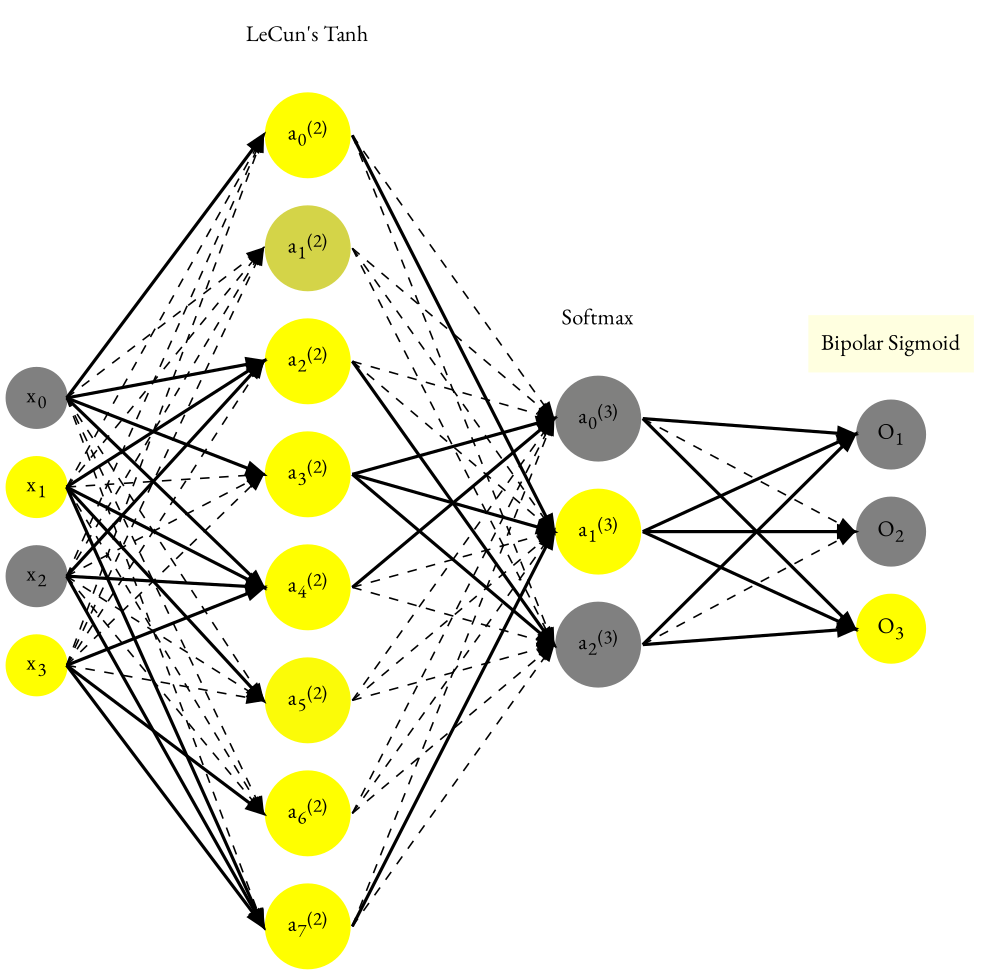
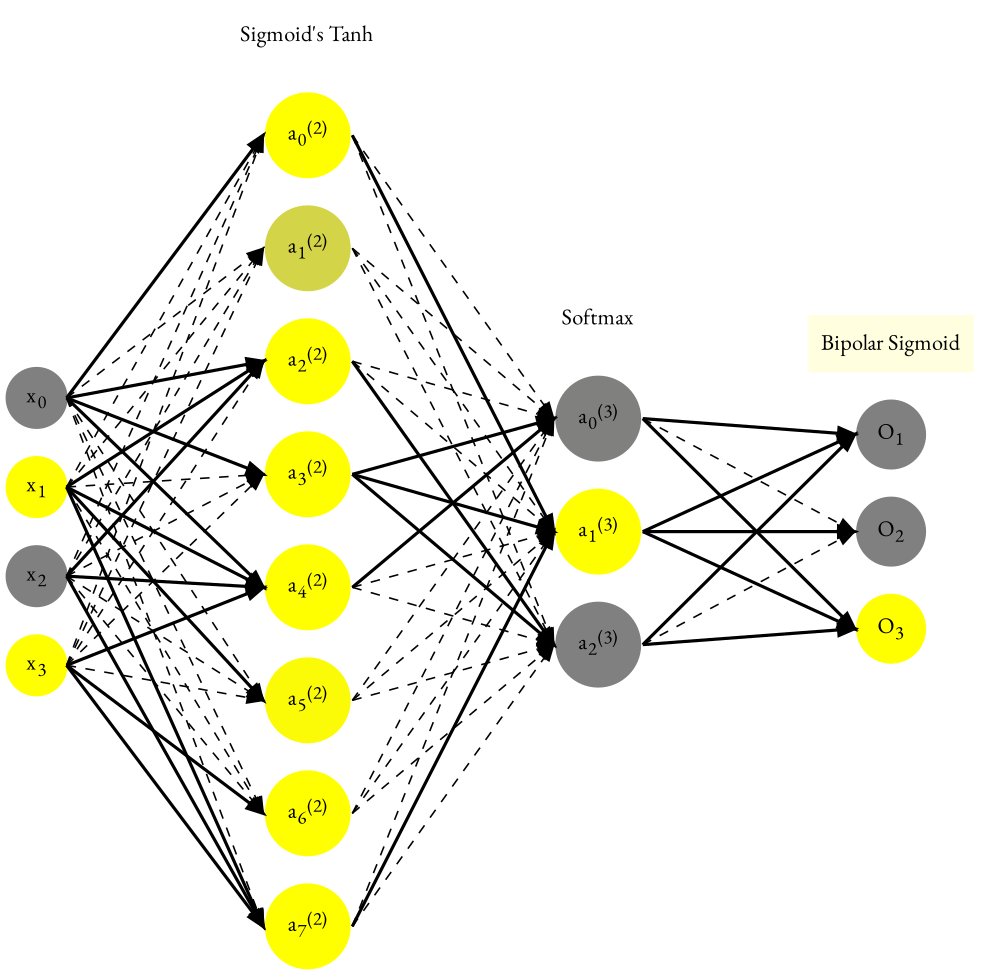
(308, 35) -> (308, 35)
